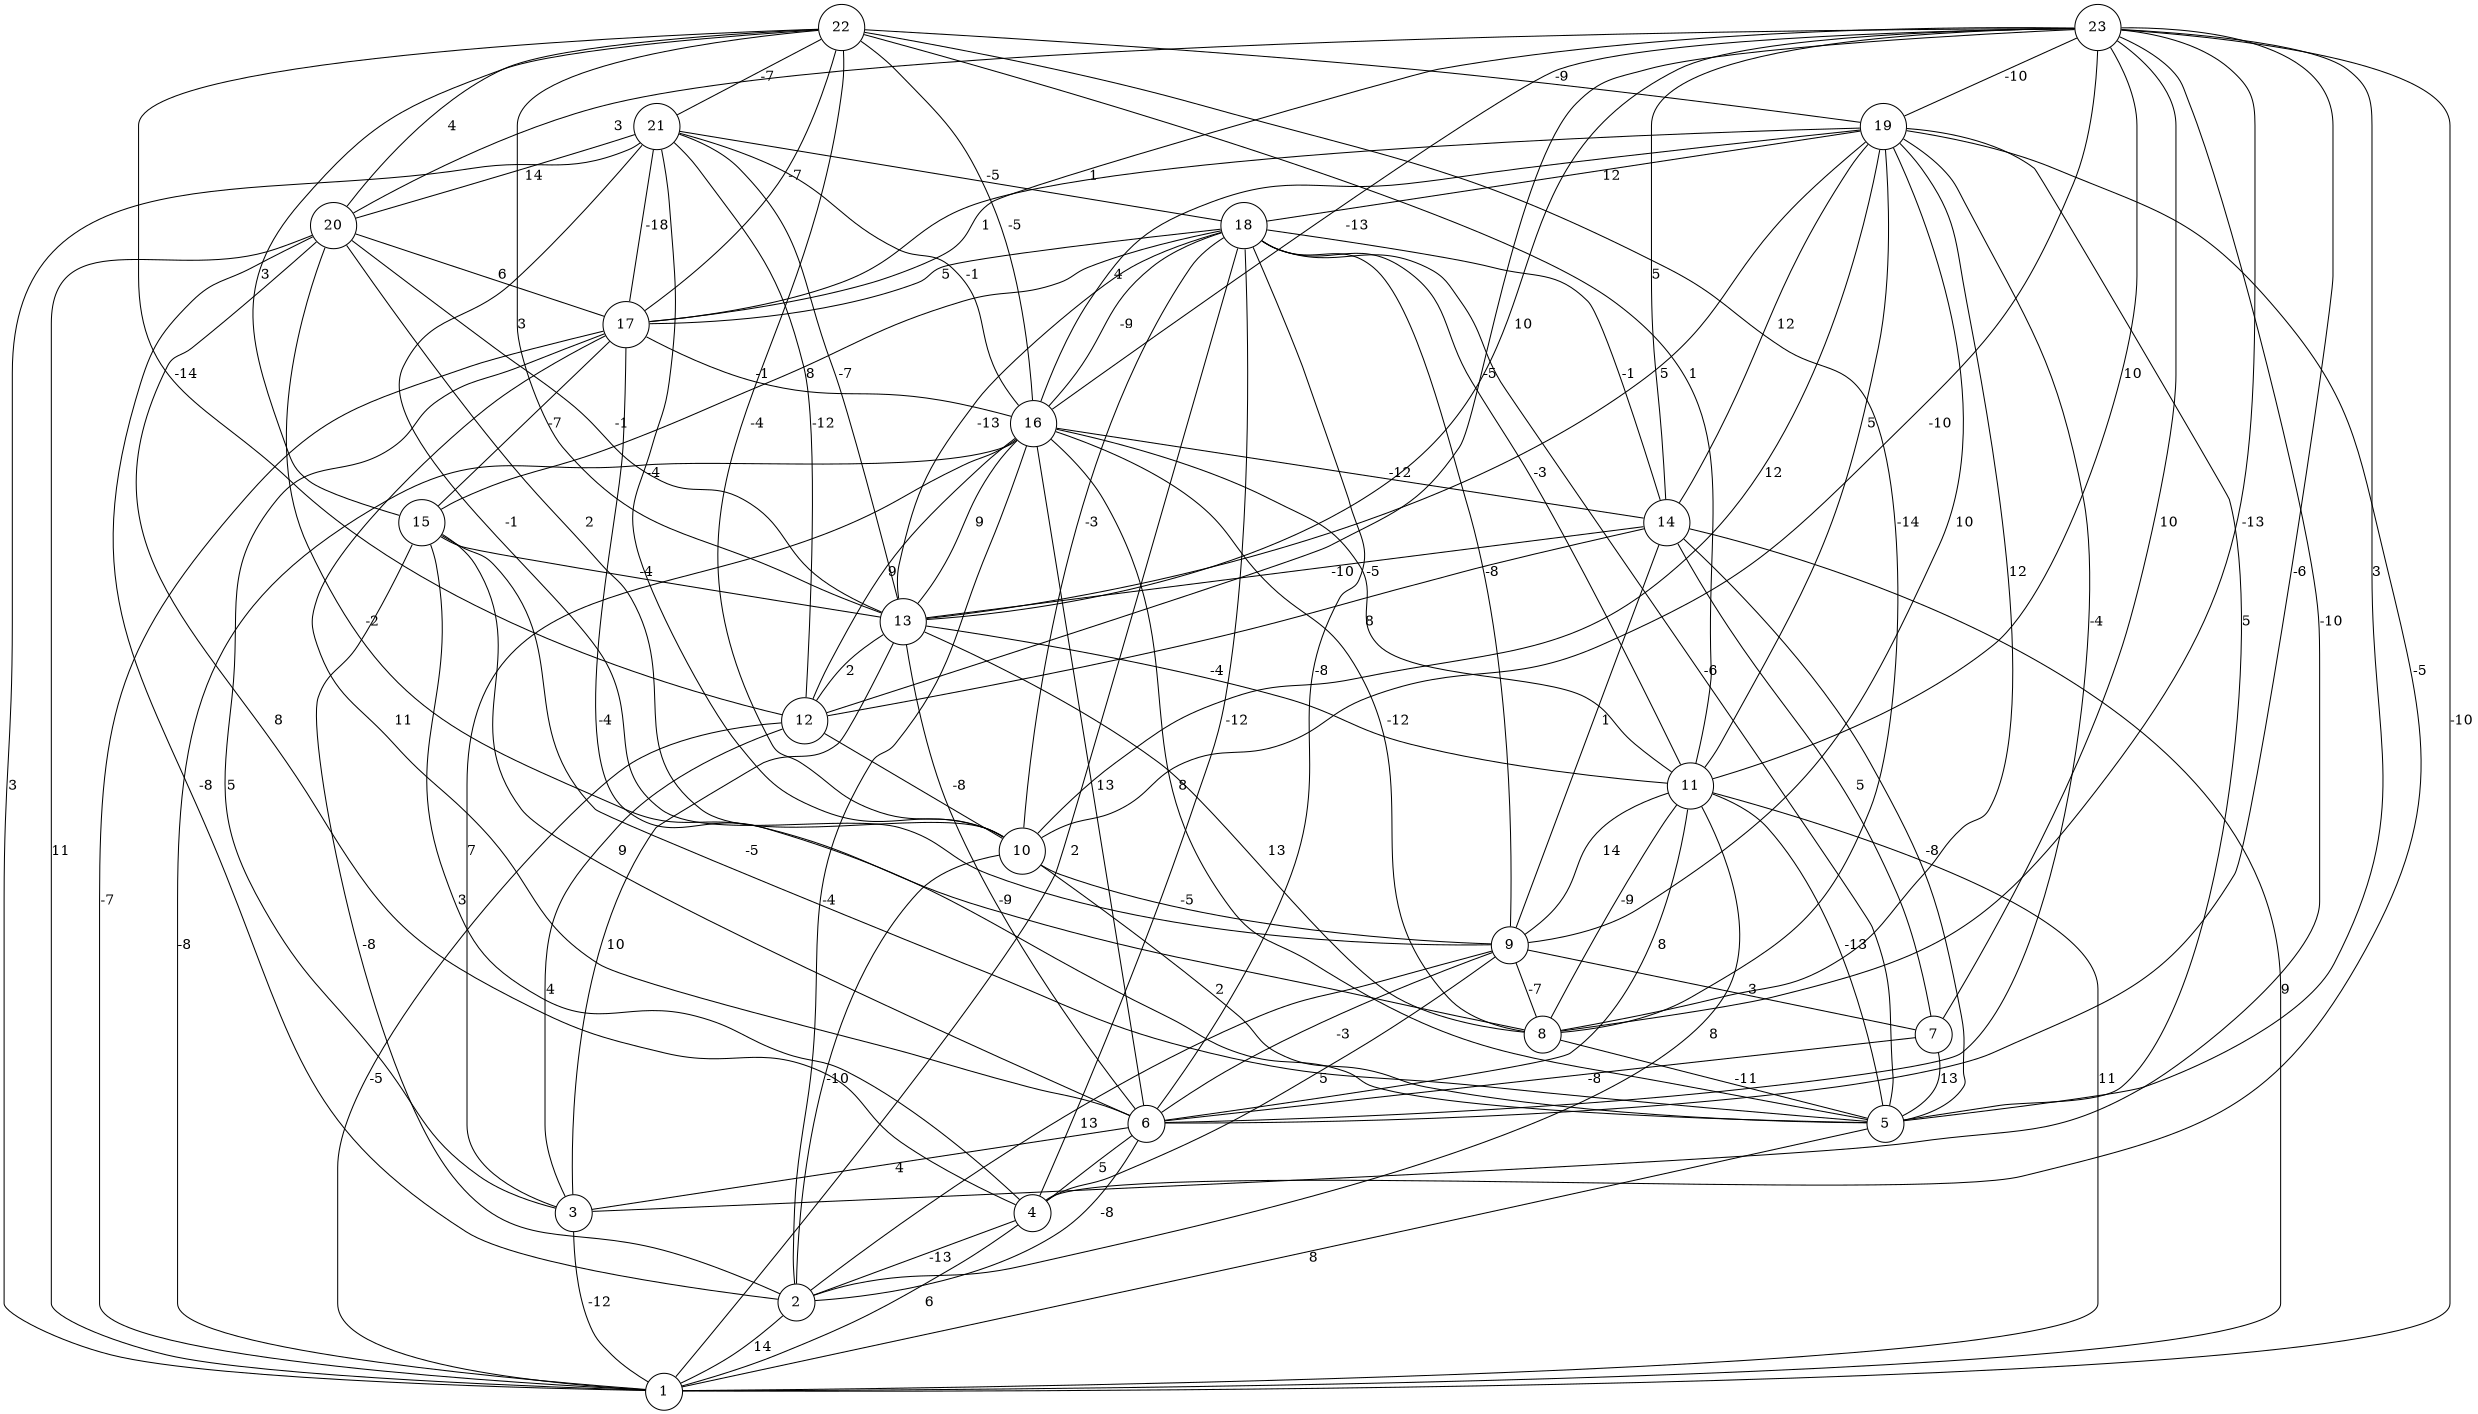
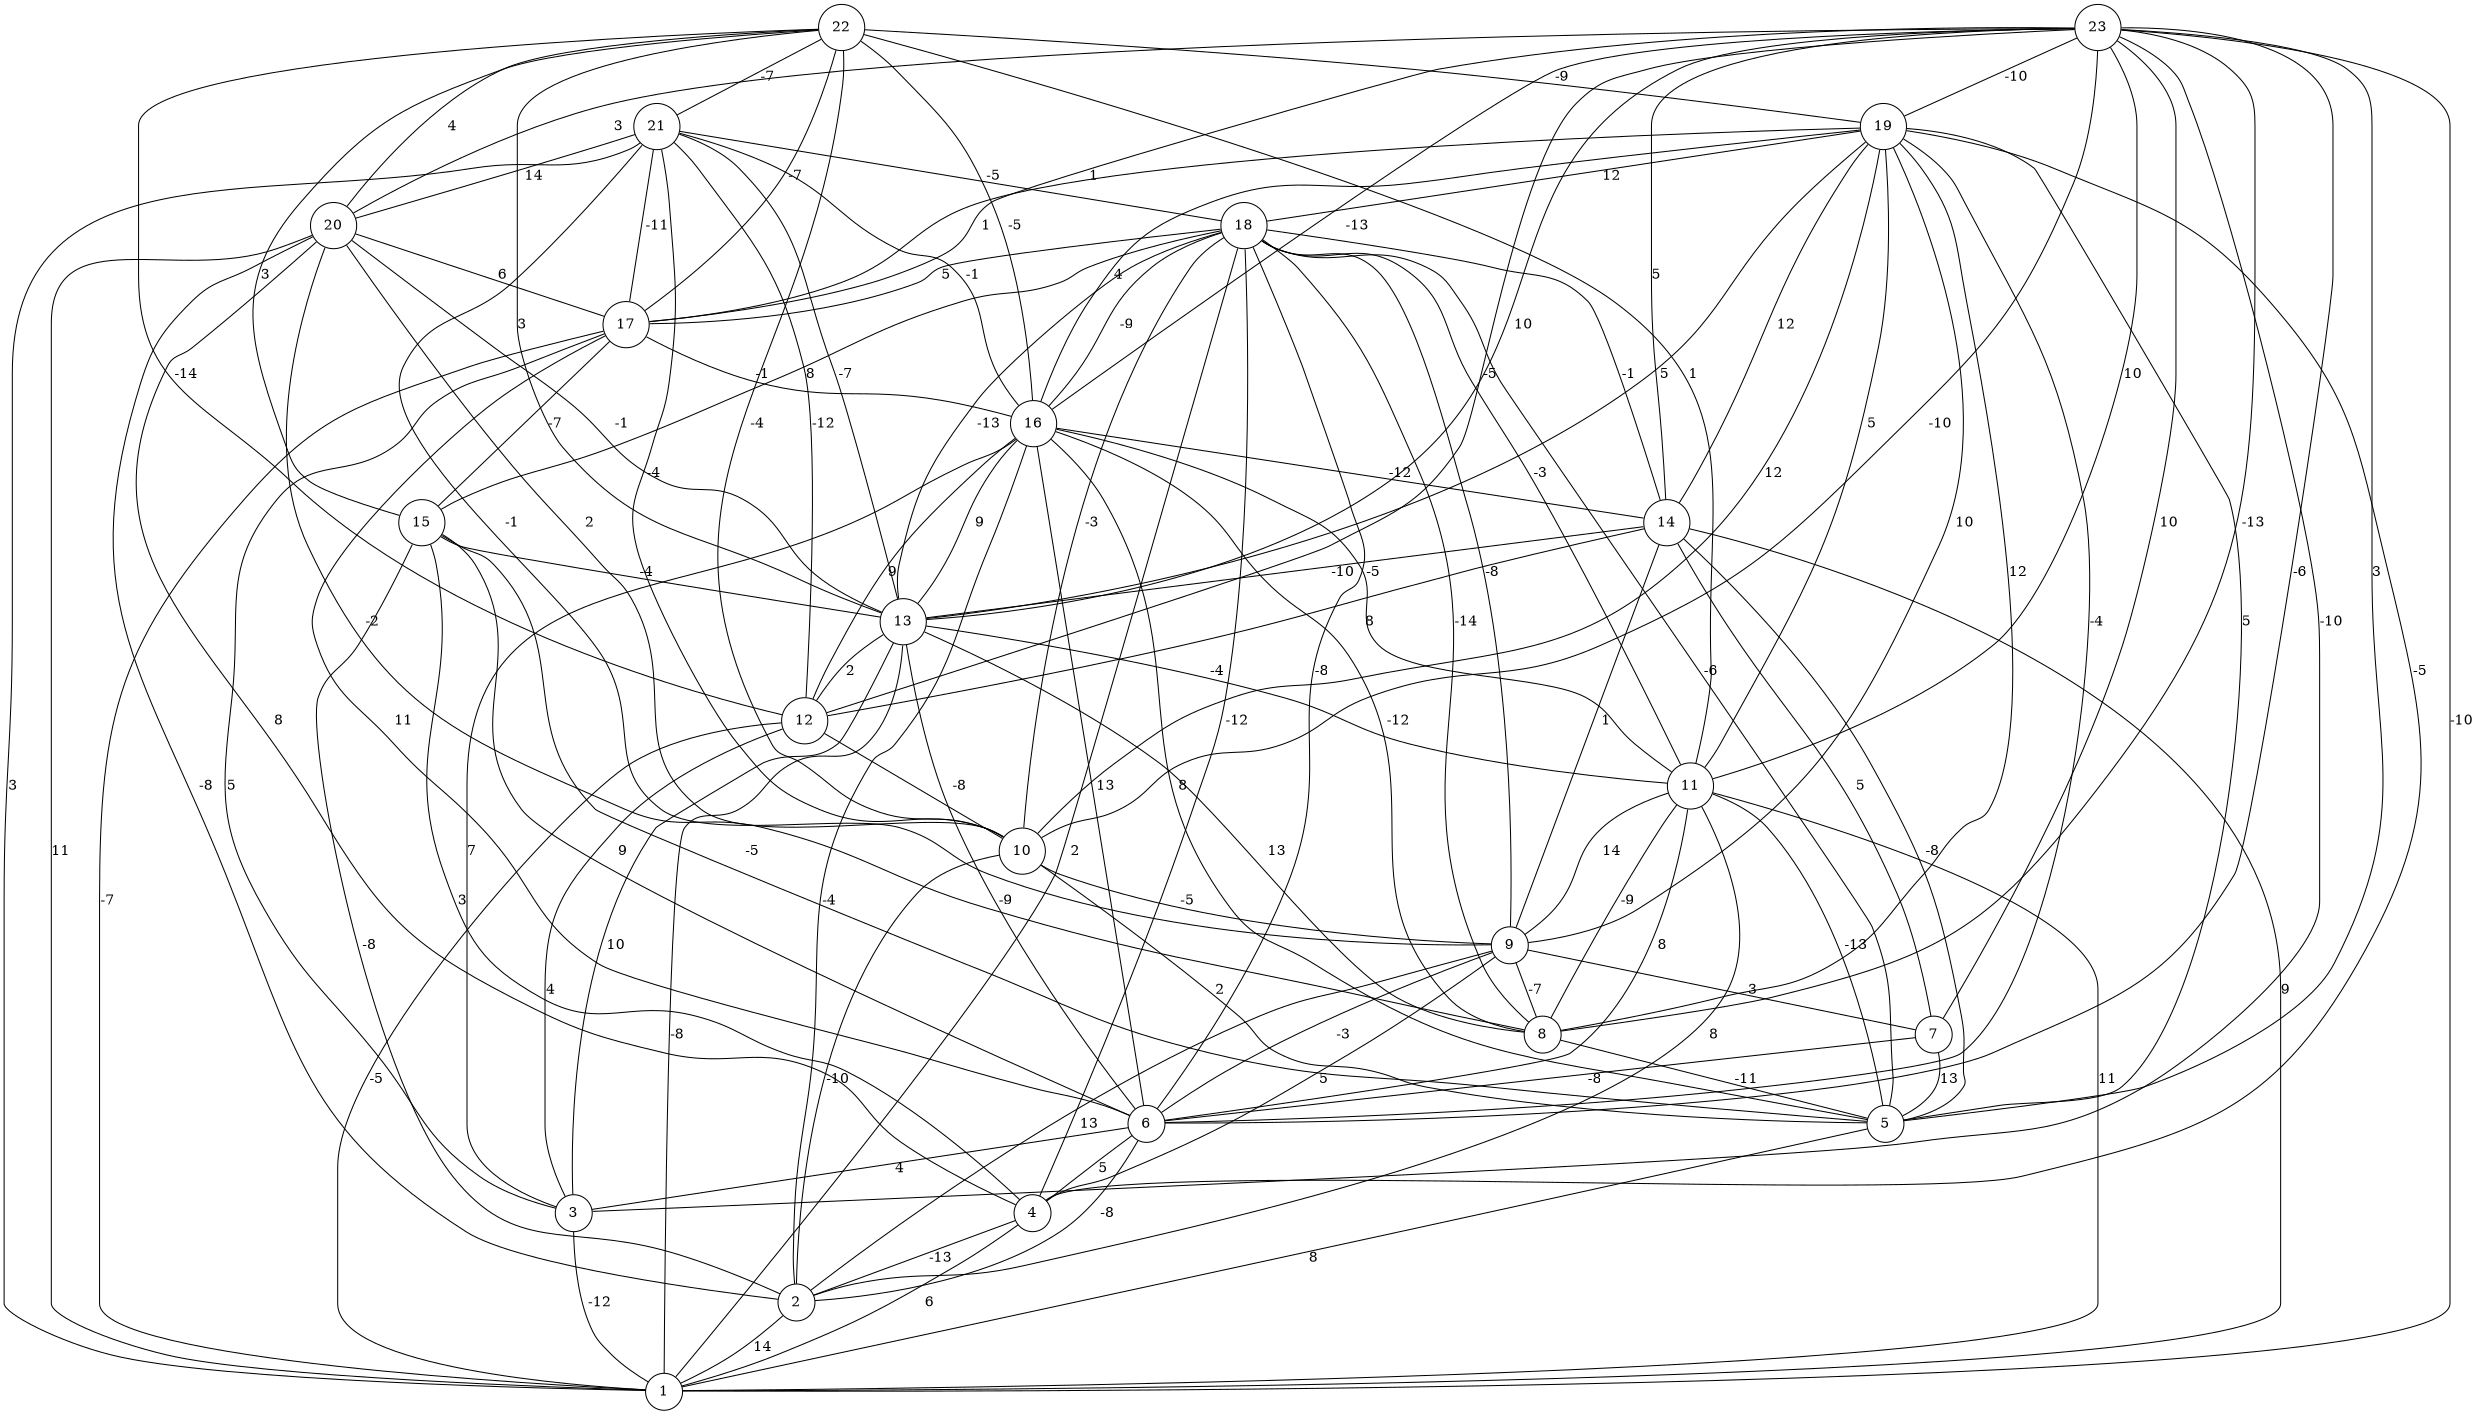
(657, 226) -> (657, 226)
(1798, 356) -> (1452, 614)
(193, 733) -> (673, 942)
(977, 915) -> none
